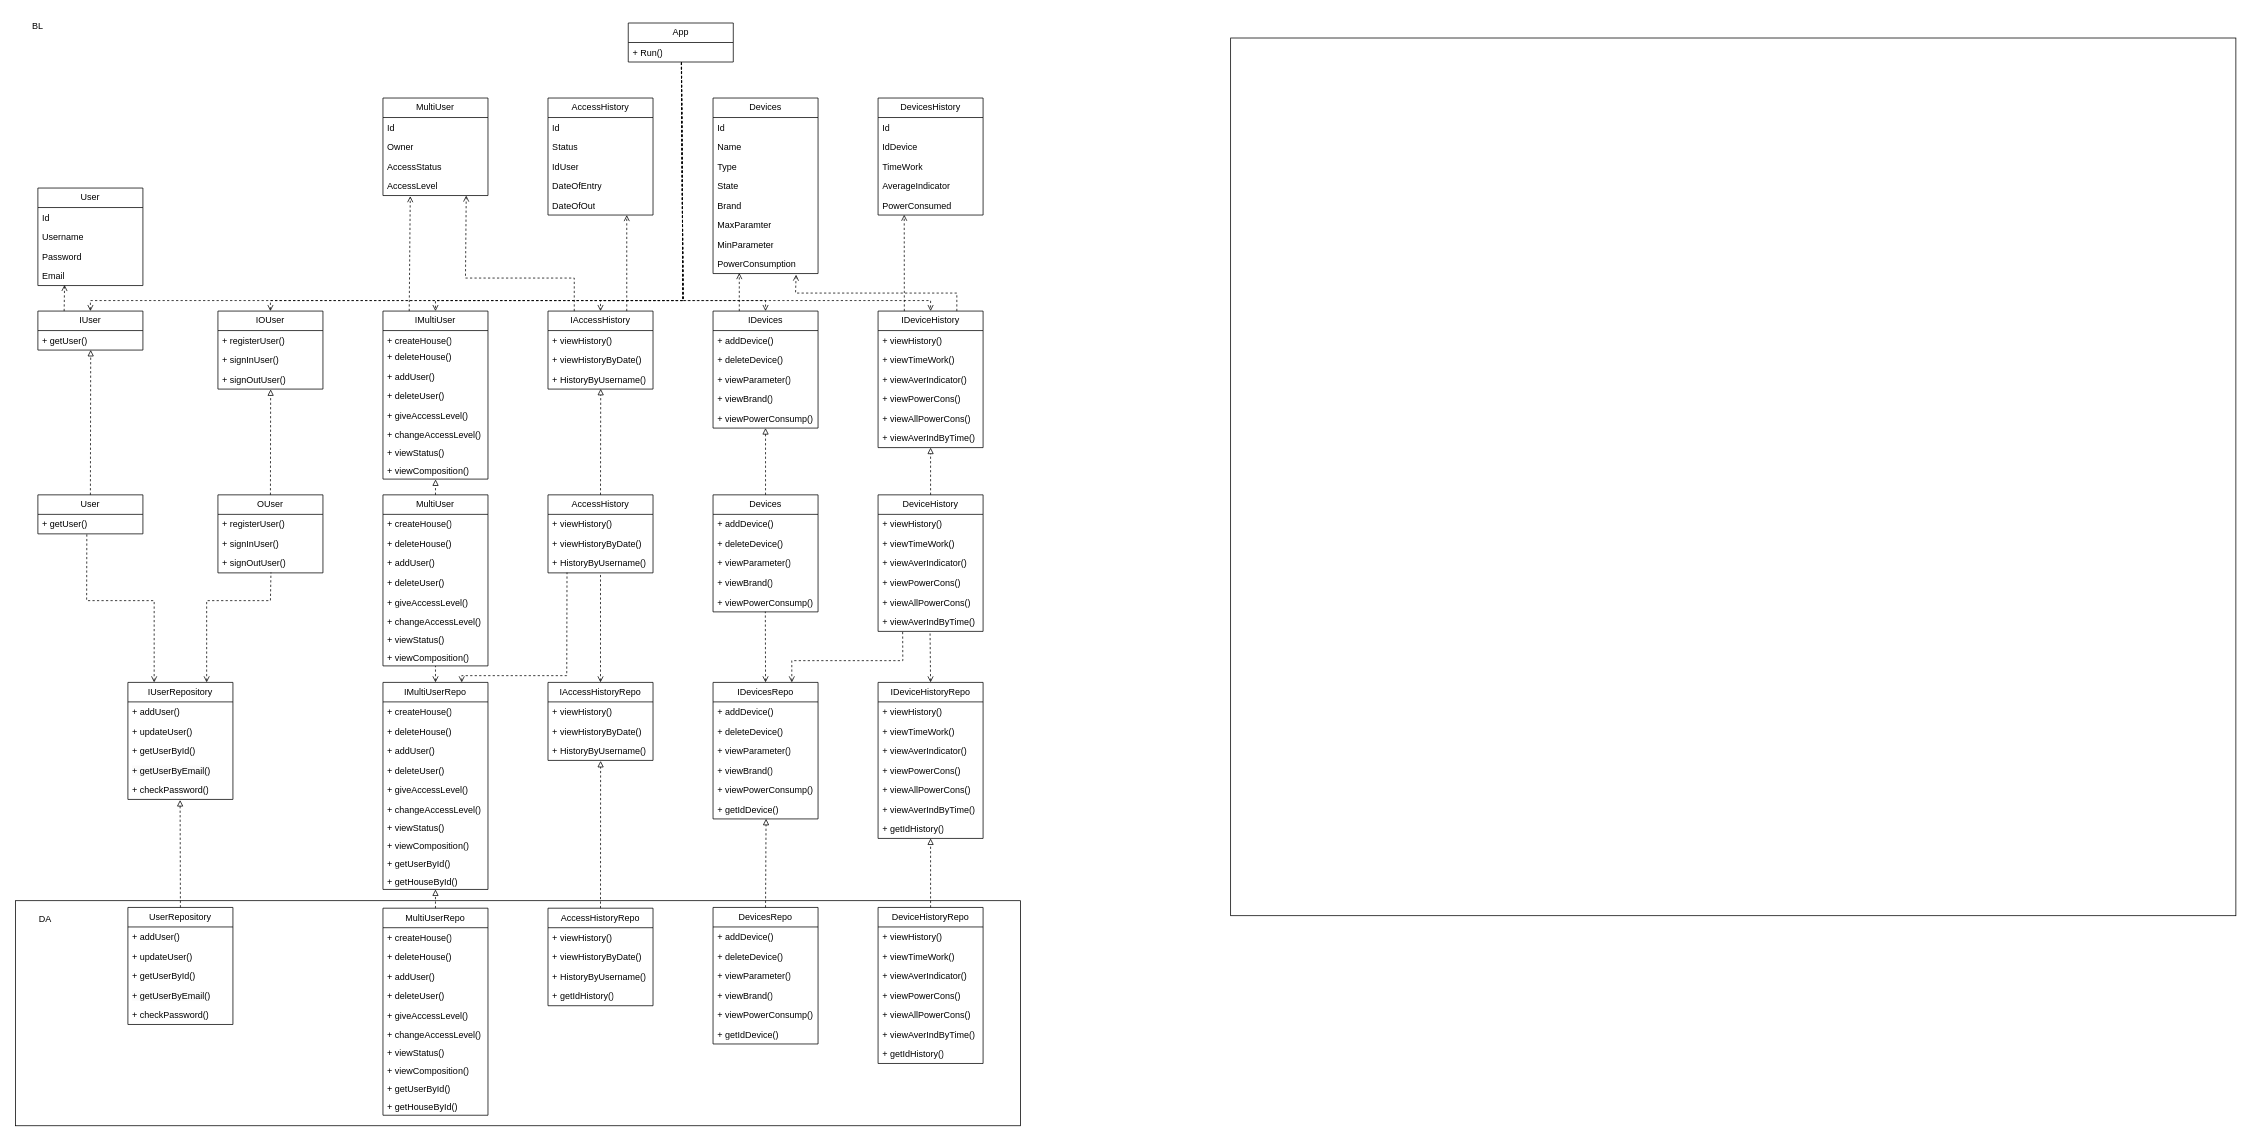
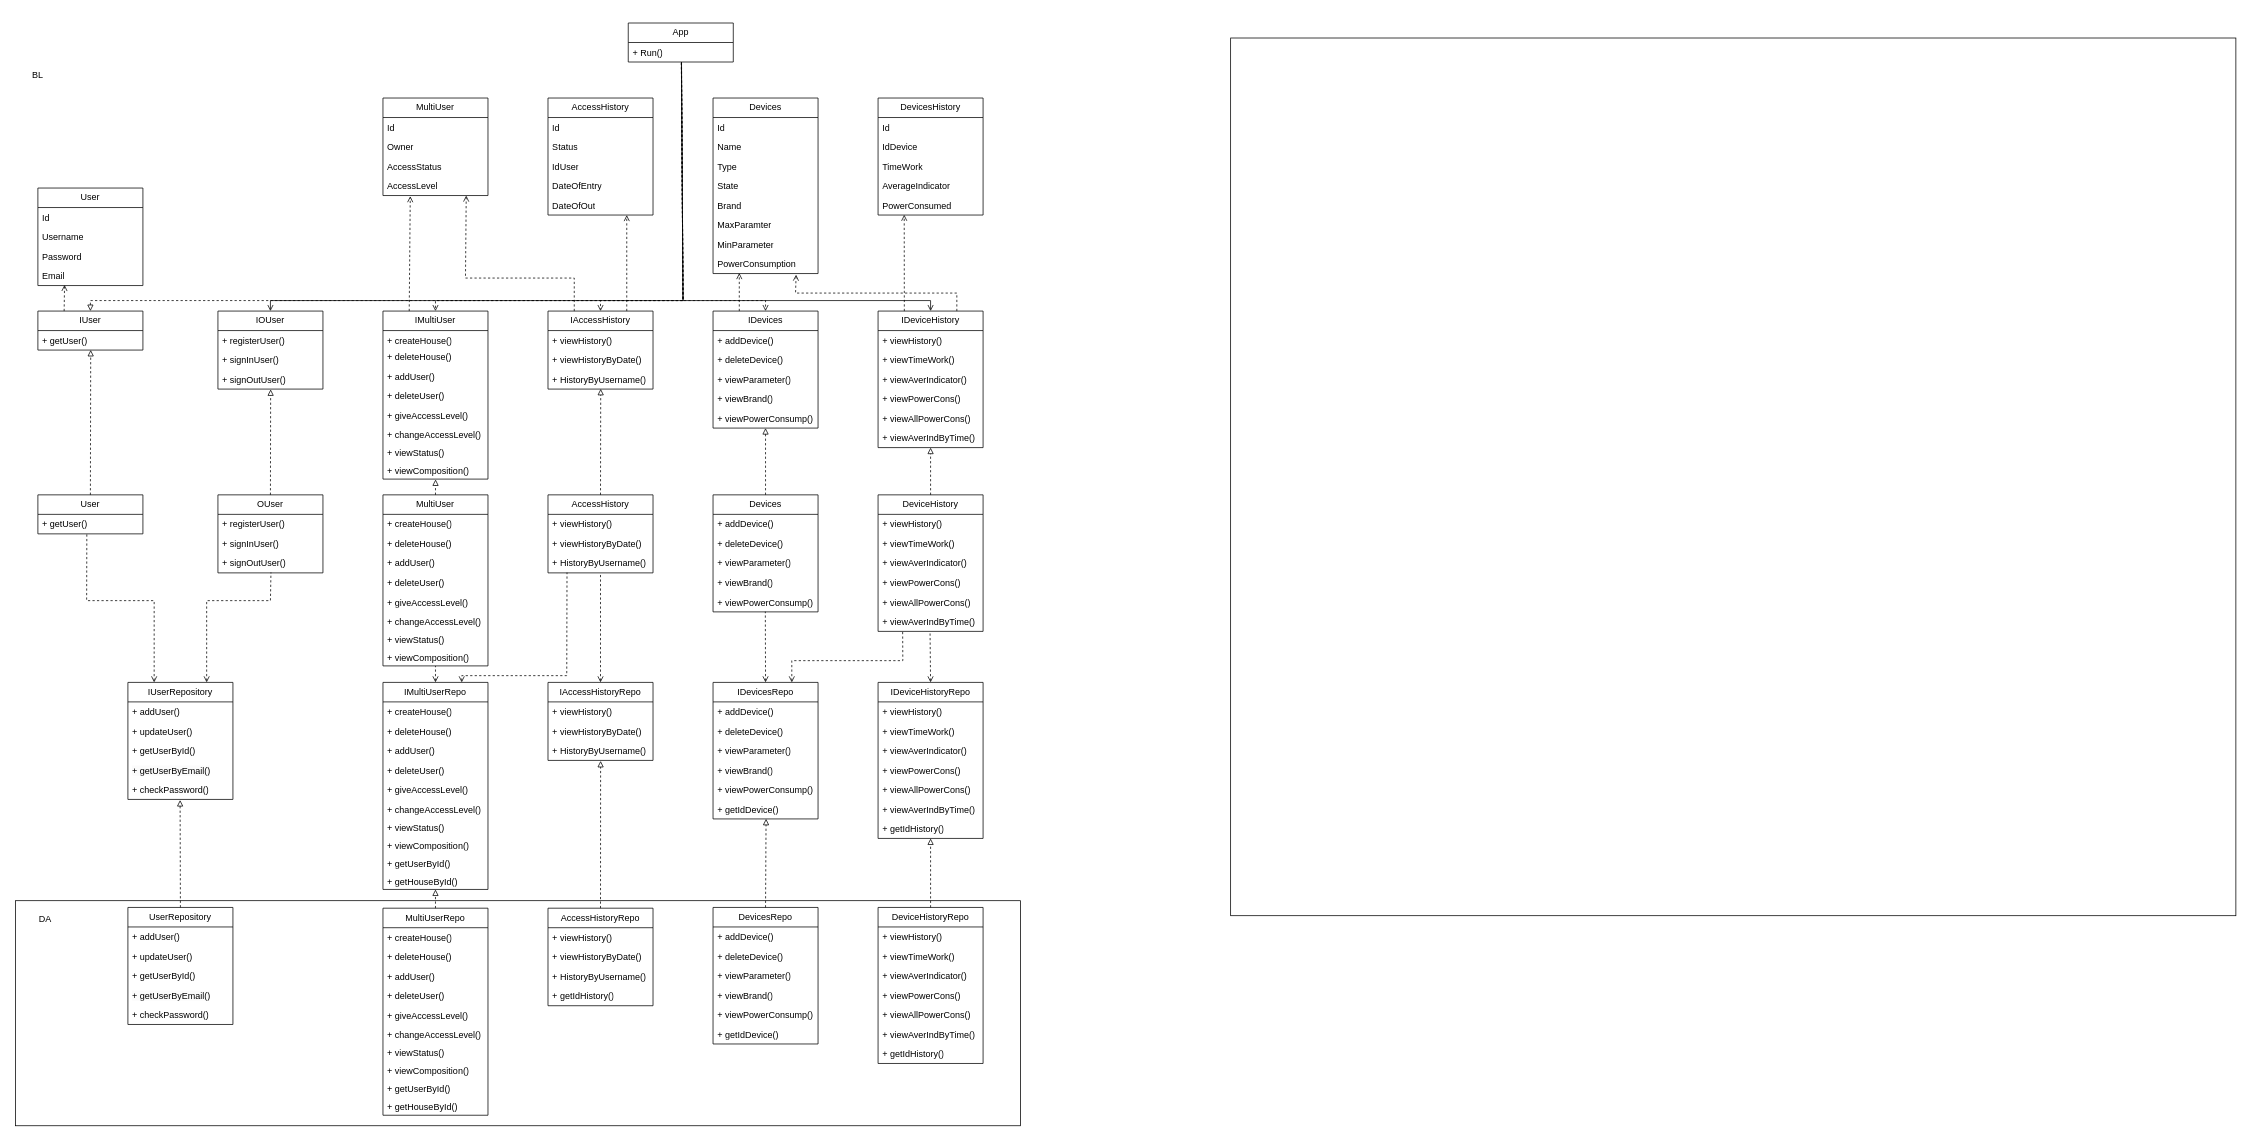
(38, 27) -> (38, 75)
(852, 300) -> (852, 300)
(90, 305) -> (90, 304)
(270, 305) -> (270, 305)
